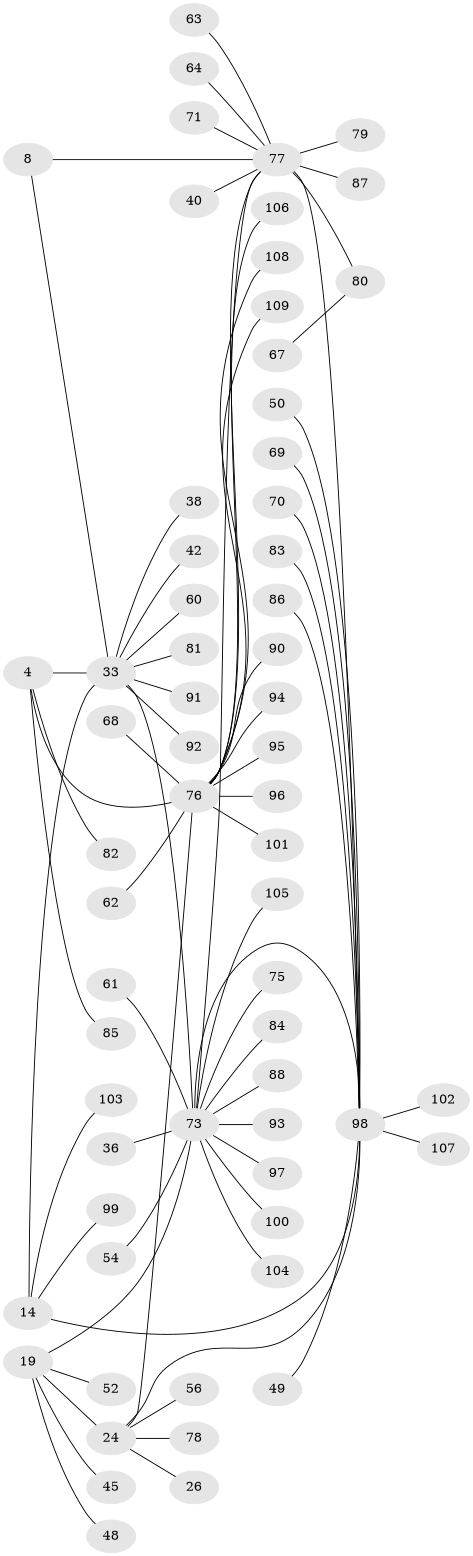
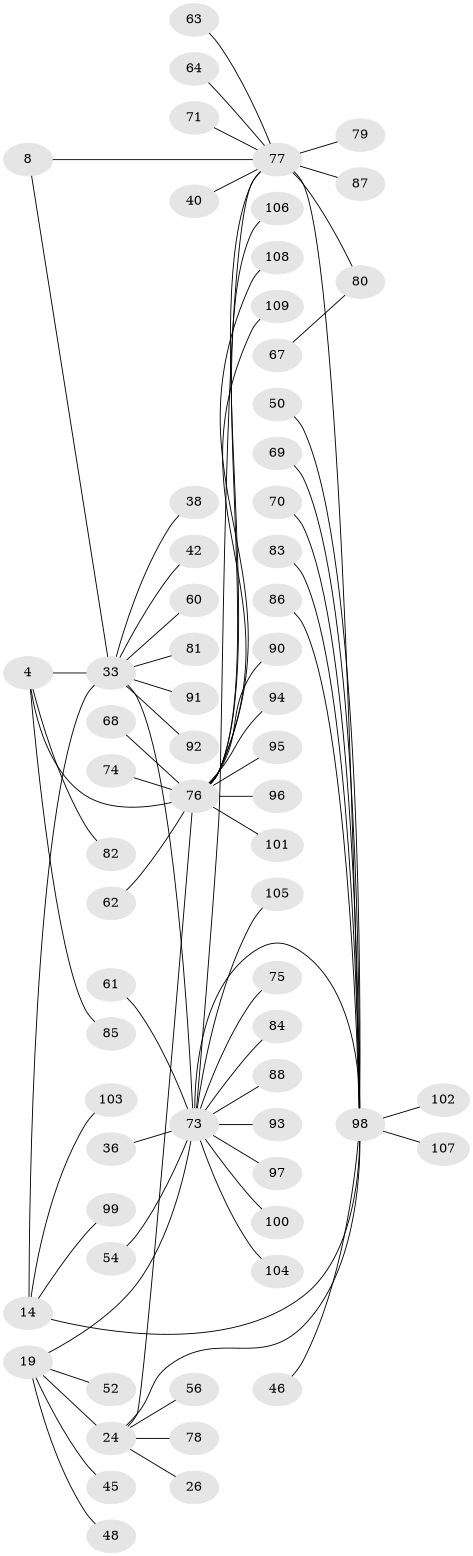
none -> (111, 771)
(277, 1389) -> (277, 1389)
